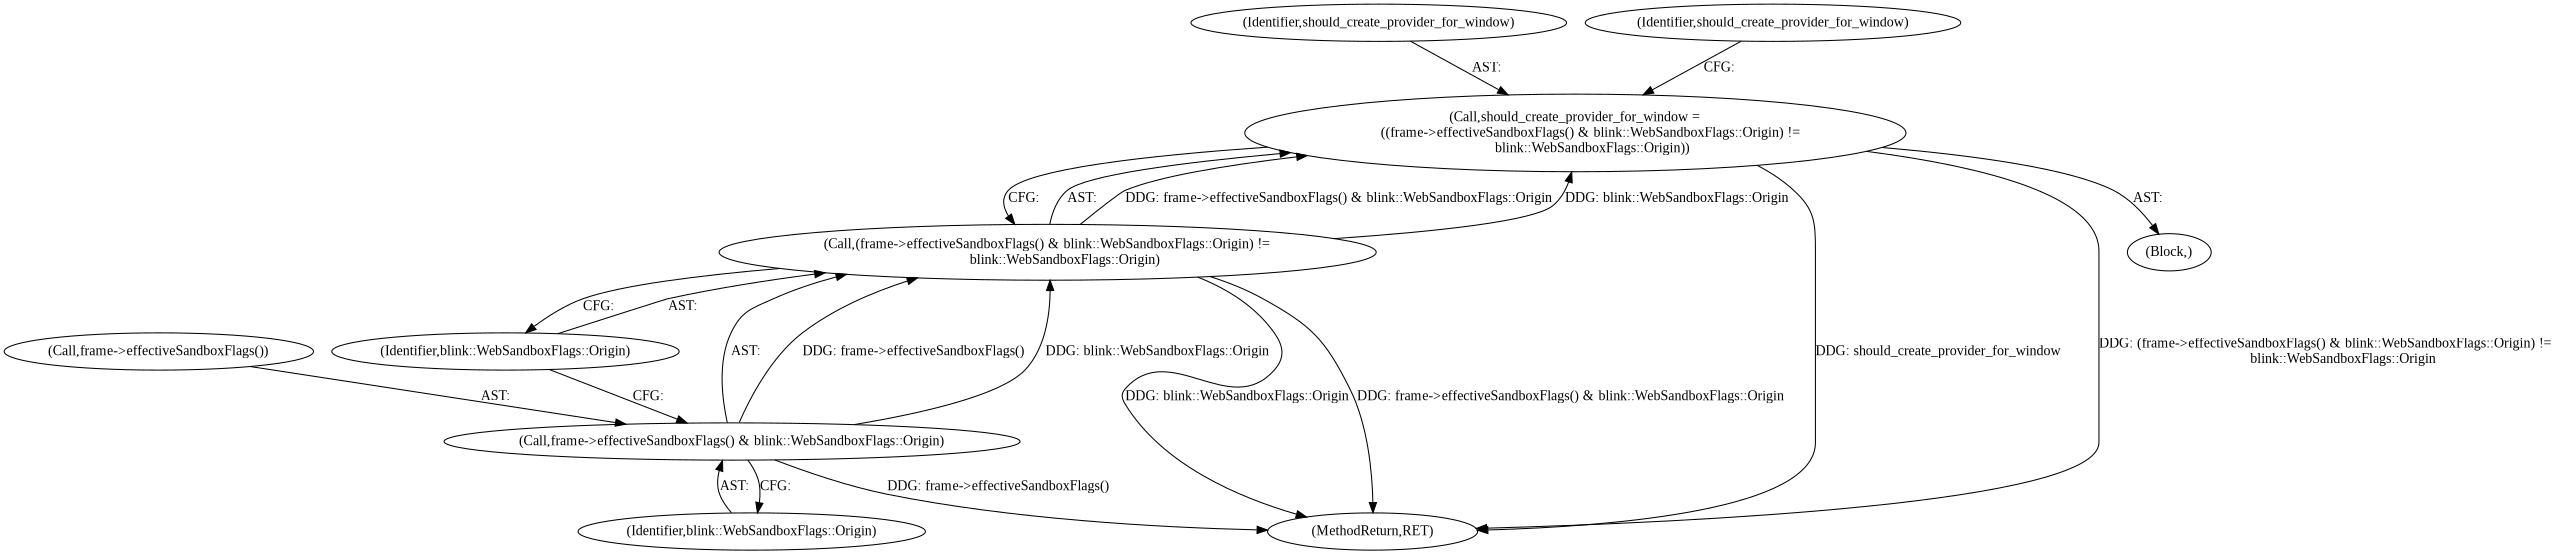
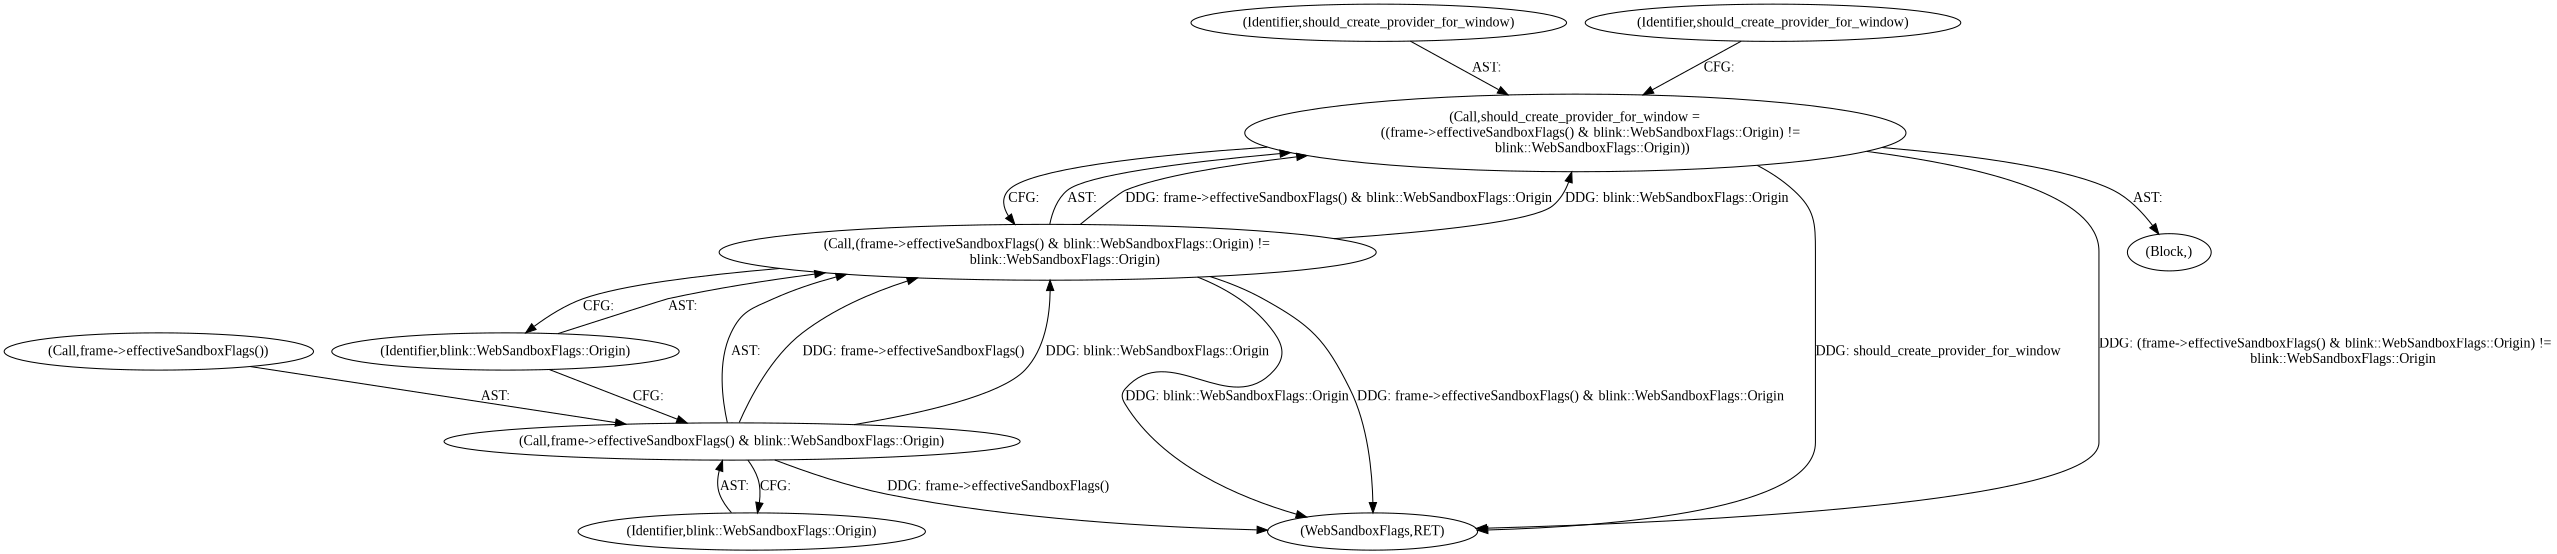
(1373, 532) -> (1373, 532)
